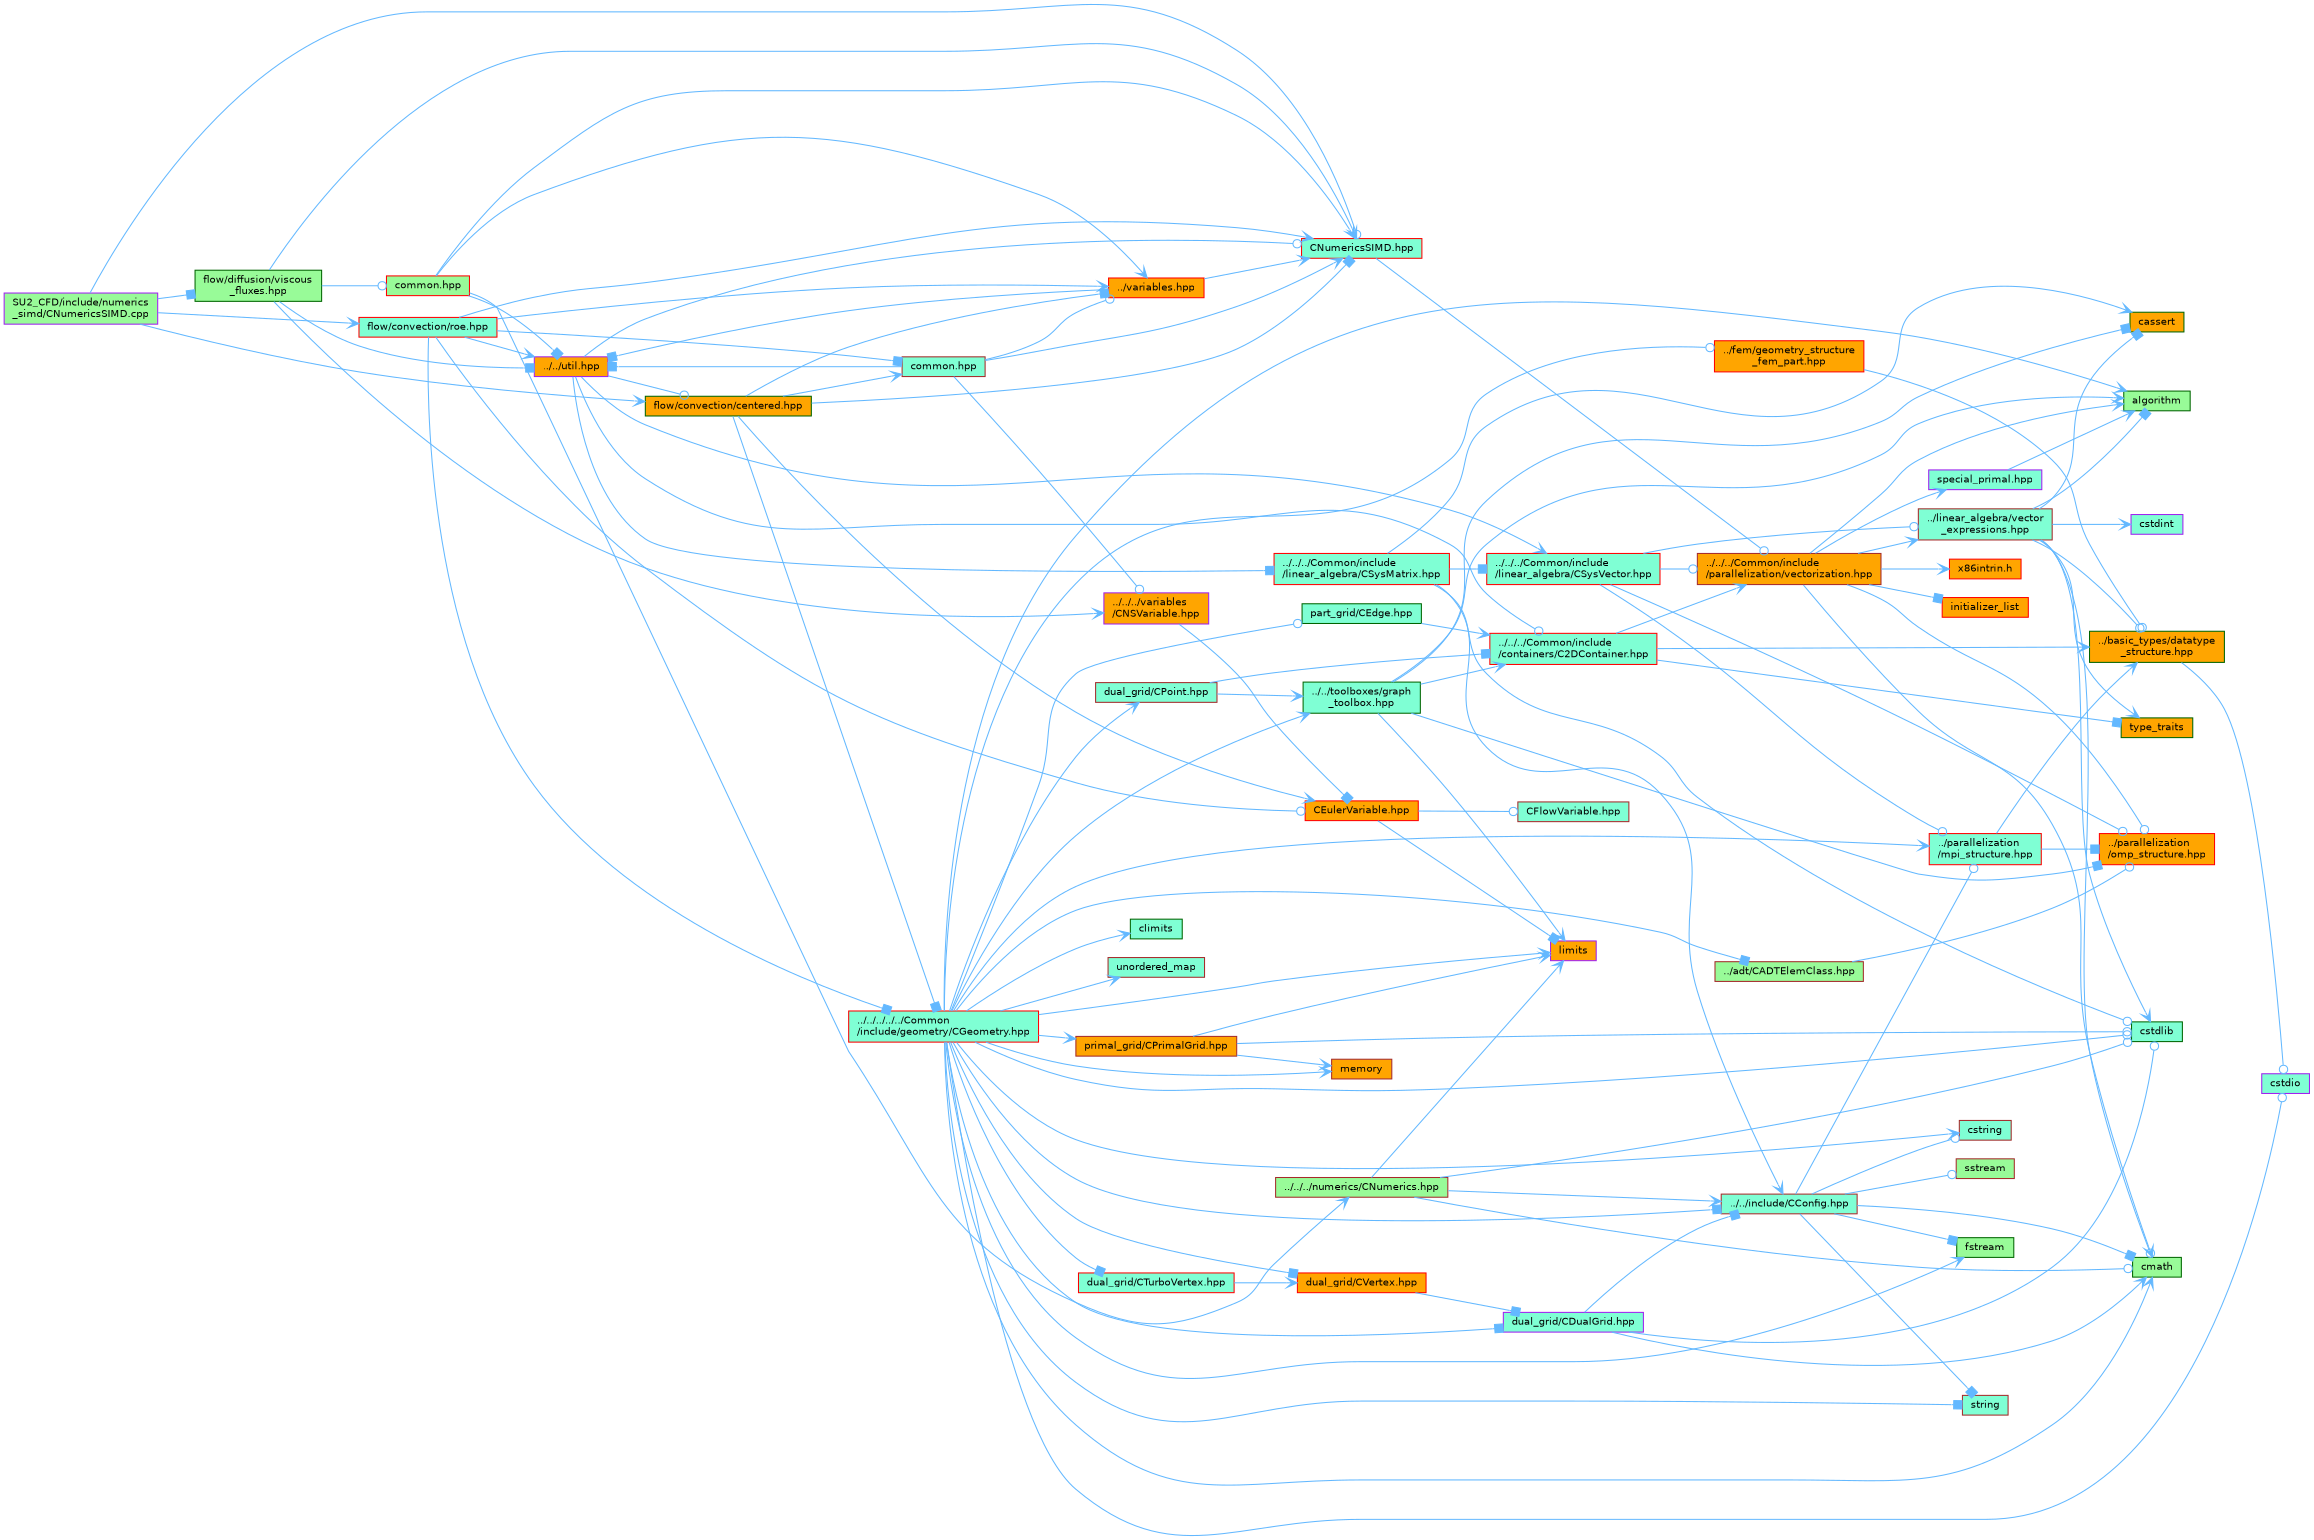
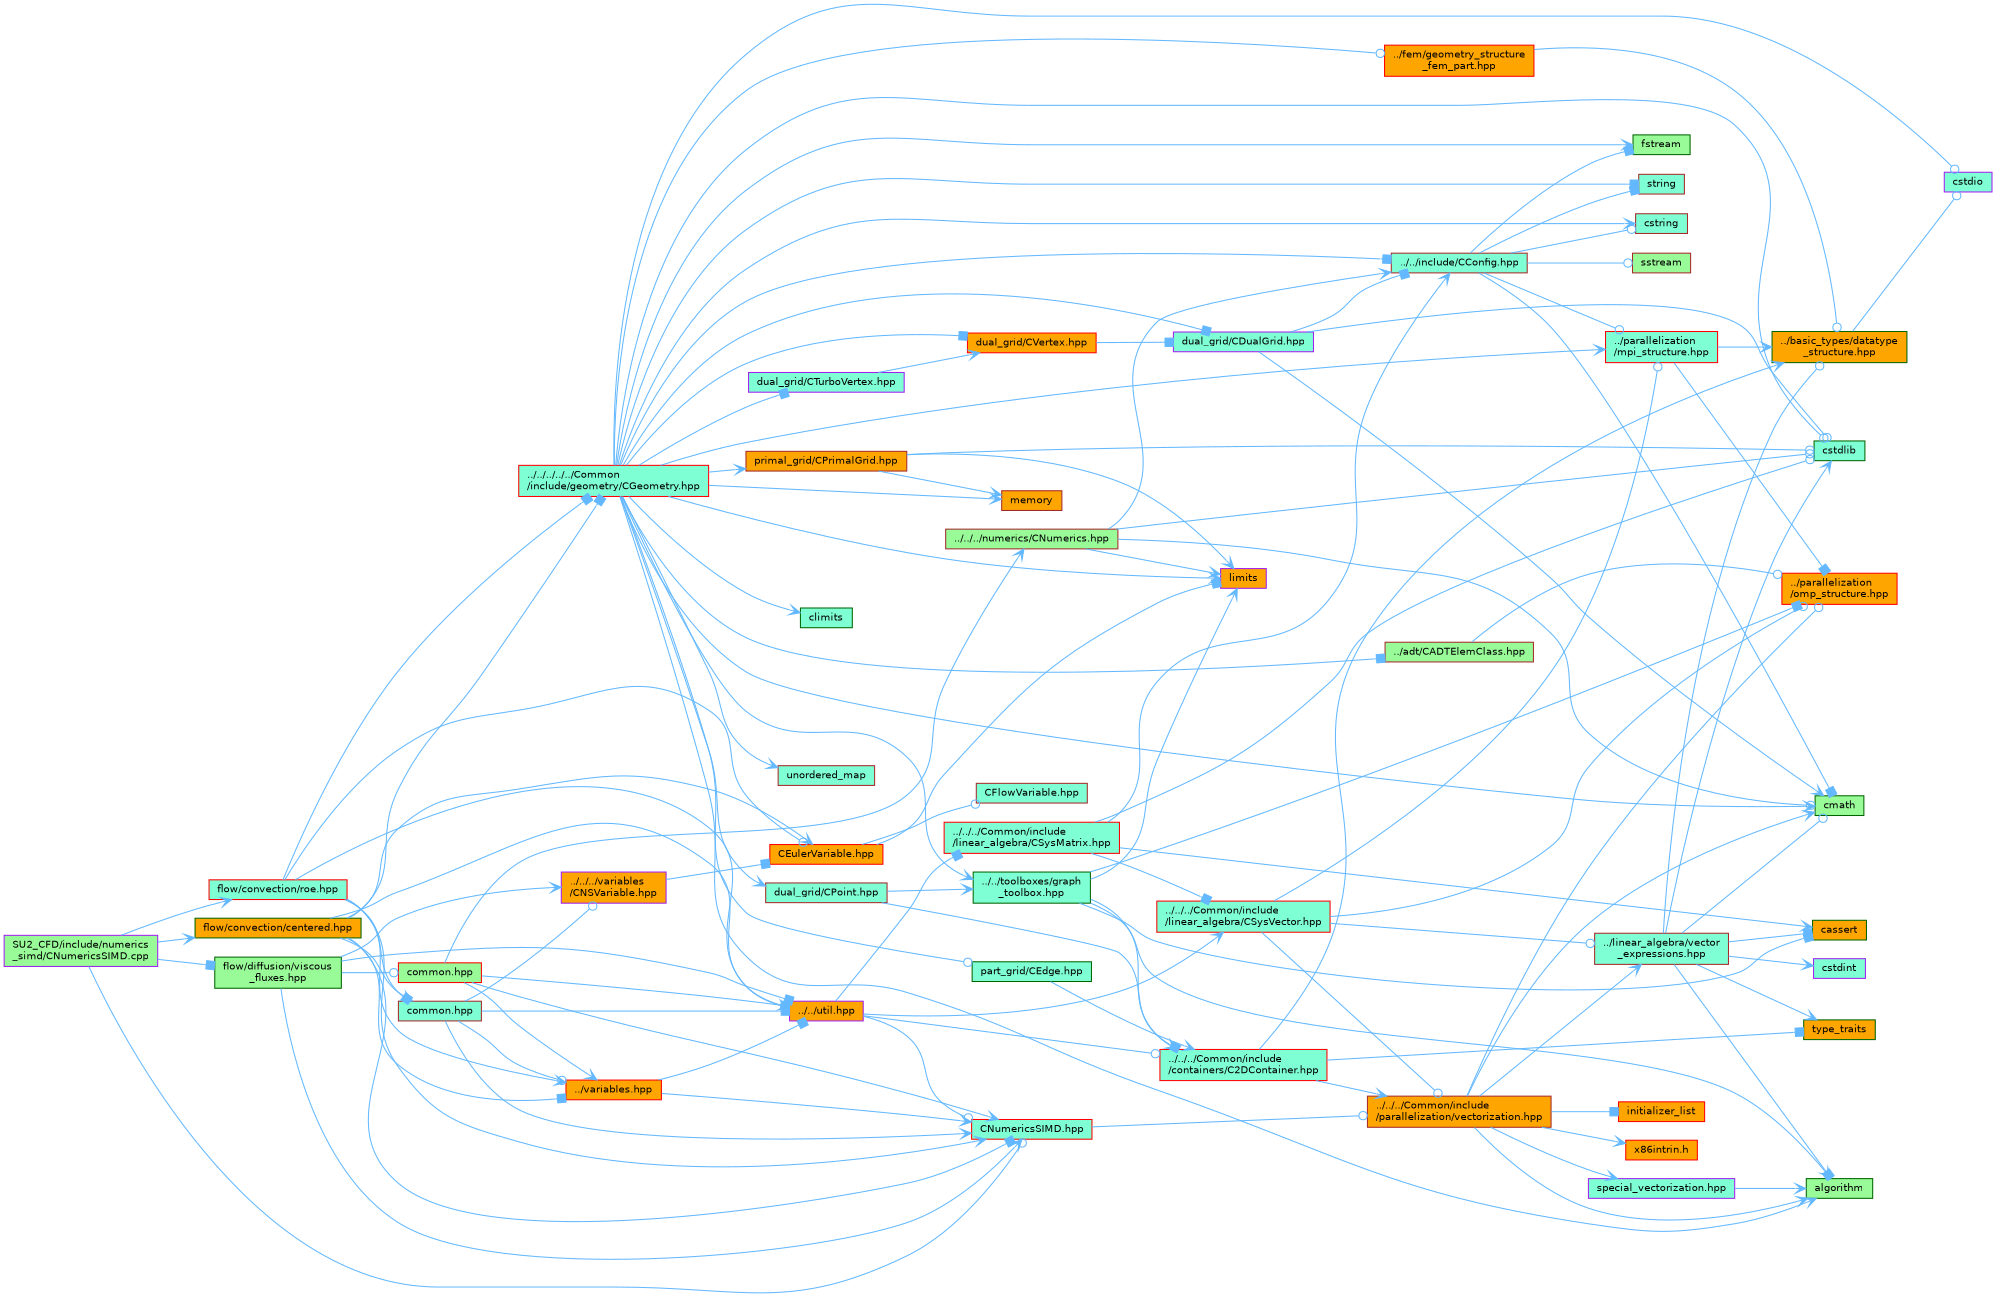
(644, 385) -> (603, 824)
(1985, 480) -> (1662, 1188)
(1156, 1283) -> (826, 382)
